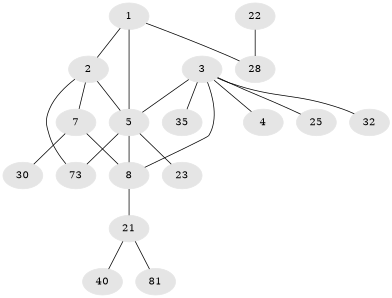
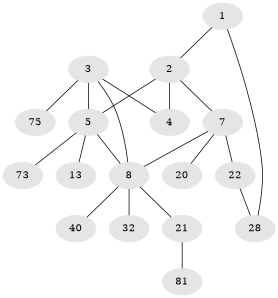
(129, 69) -> none
(286, 96) -> (129, 202)
(47, 119) -> (170, 96)
(182, 122) -> (35, 122)
(316, 122) -> none
none -> (229, 149)
(23, 176) -> (182, 176)
(182, 176) -> (76, 176)
(116, 255) -> (103, 202)
